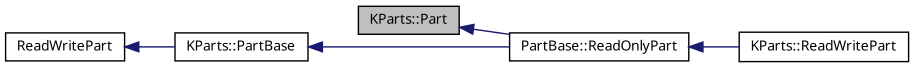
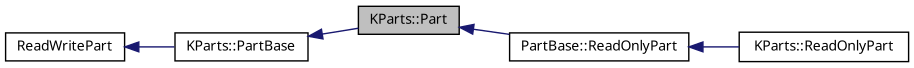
(416, 47) -> (340, 31)
(824, 47) -> (824, 47)
